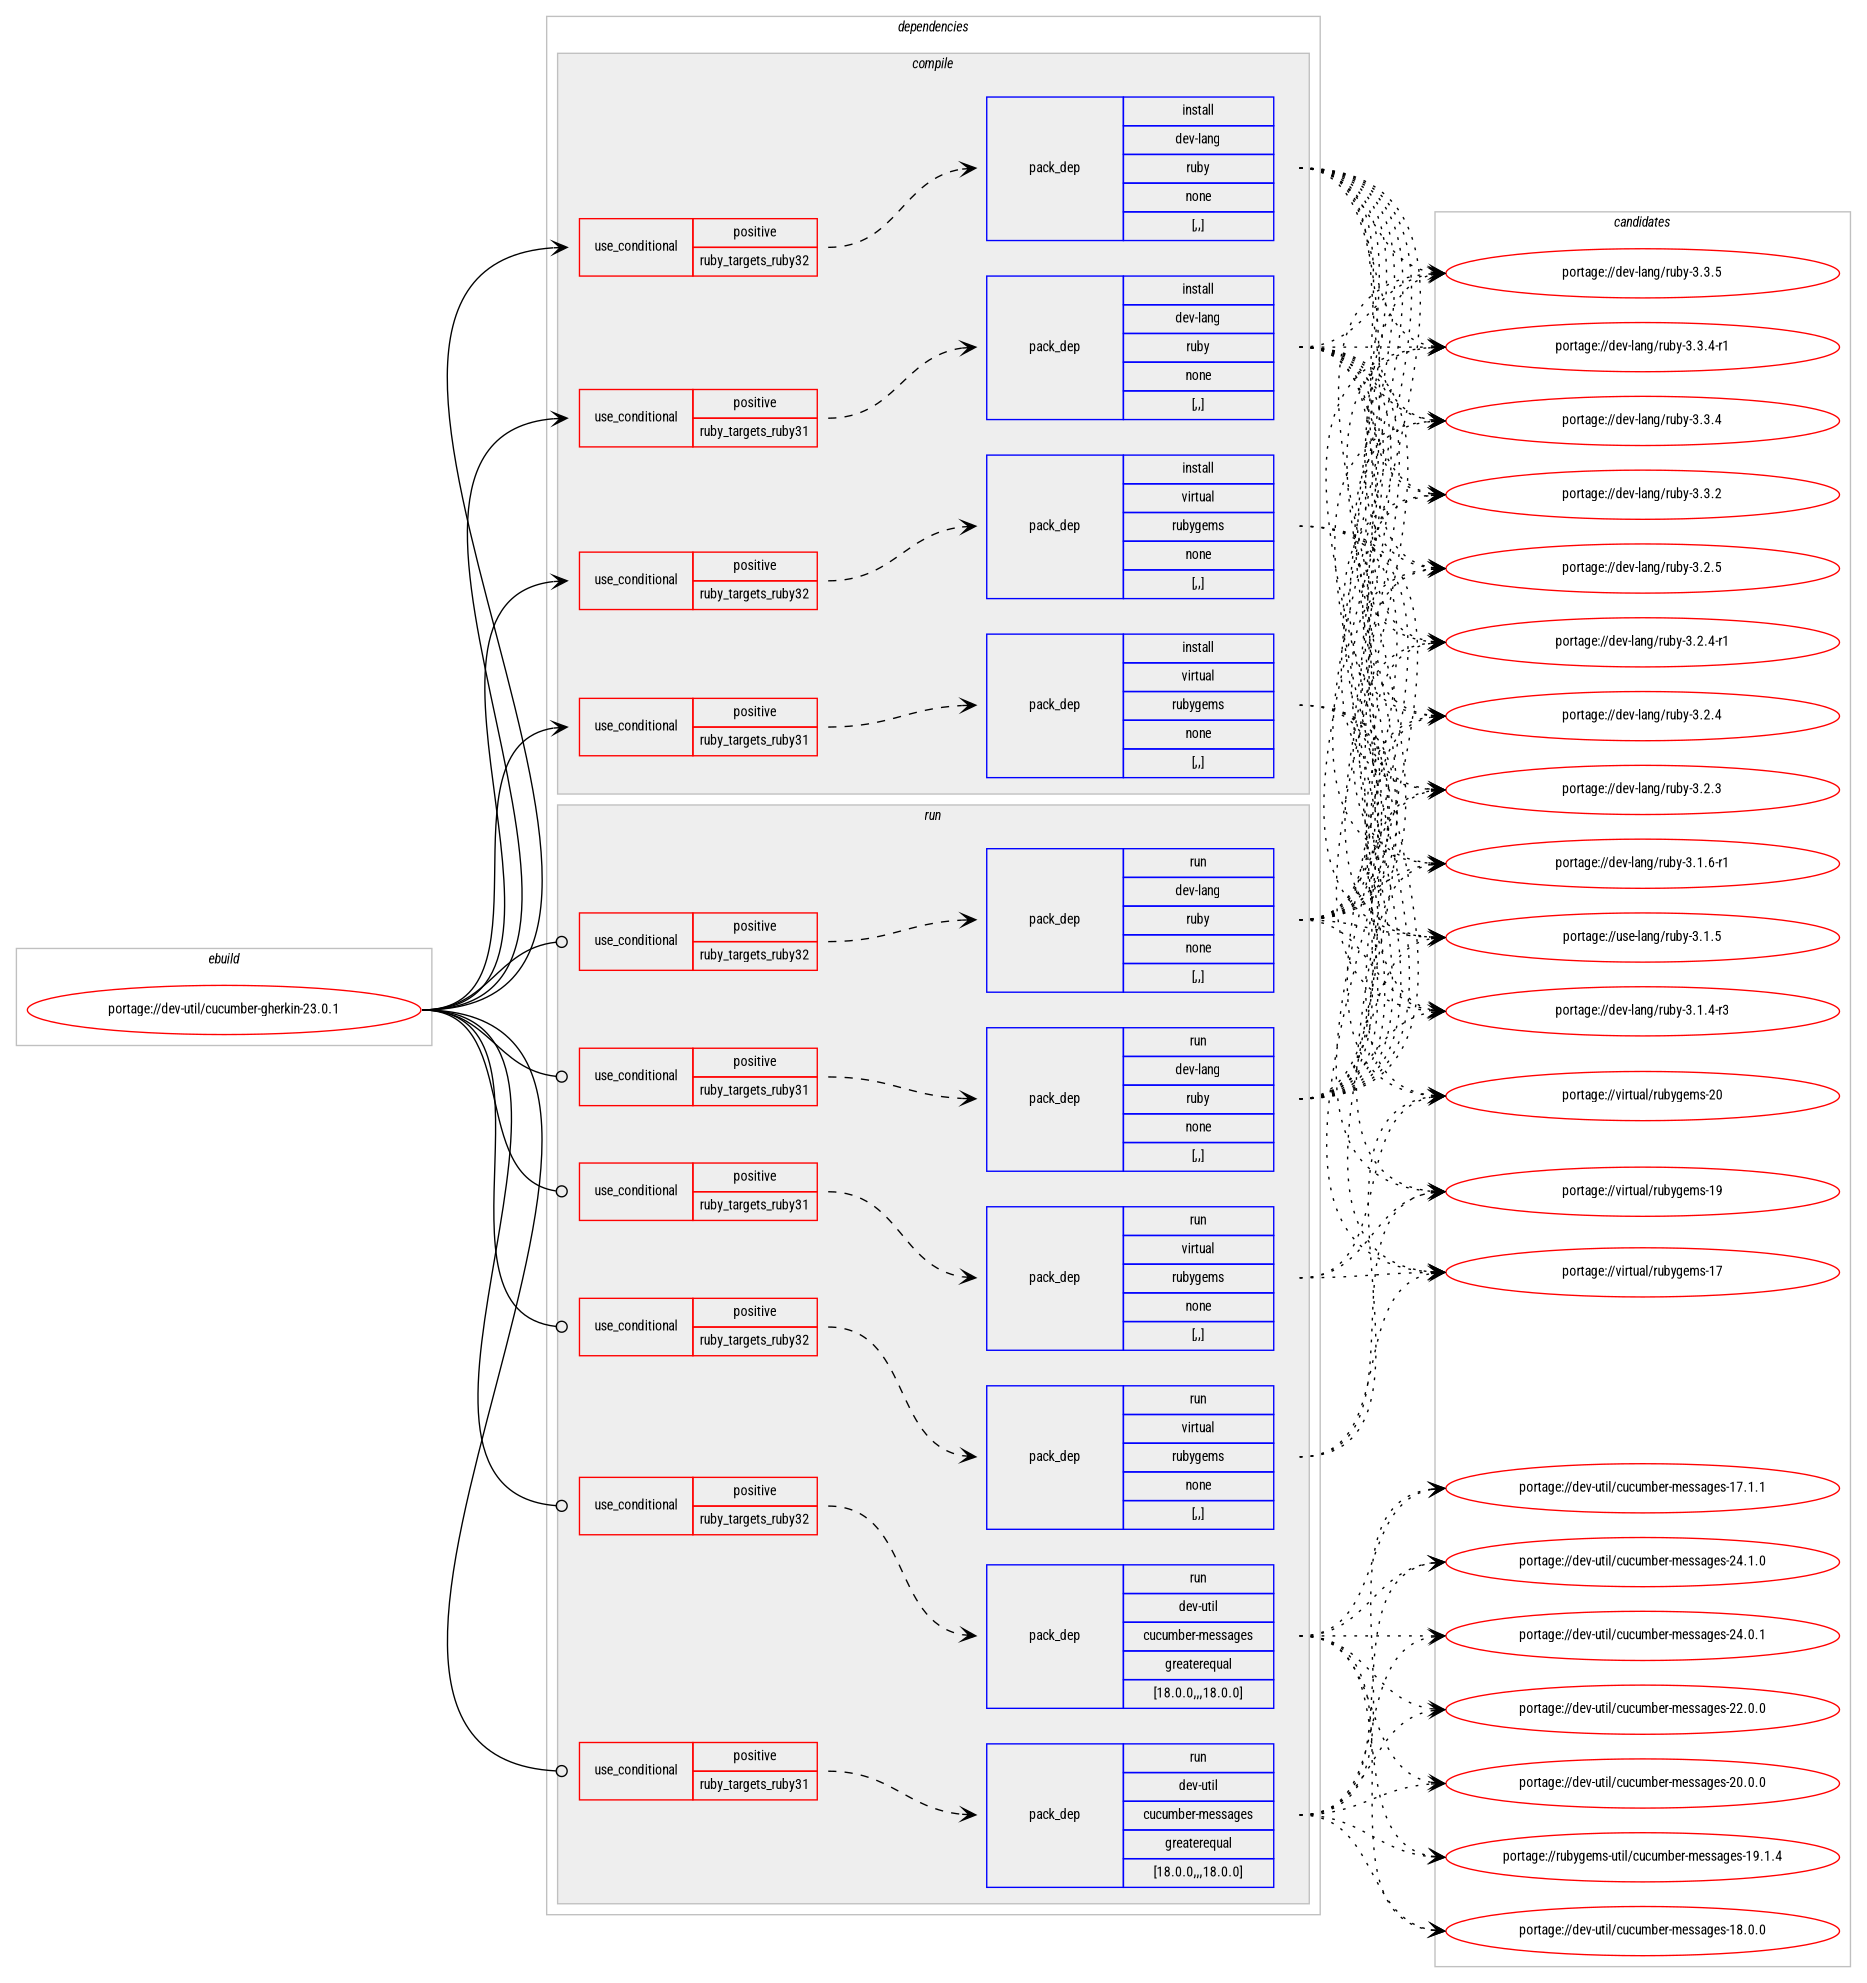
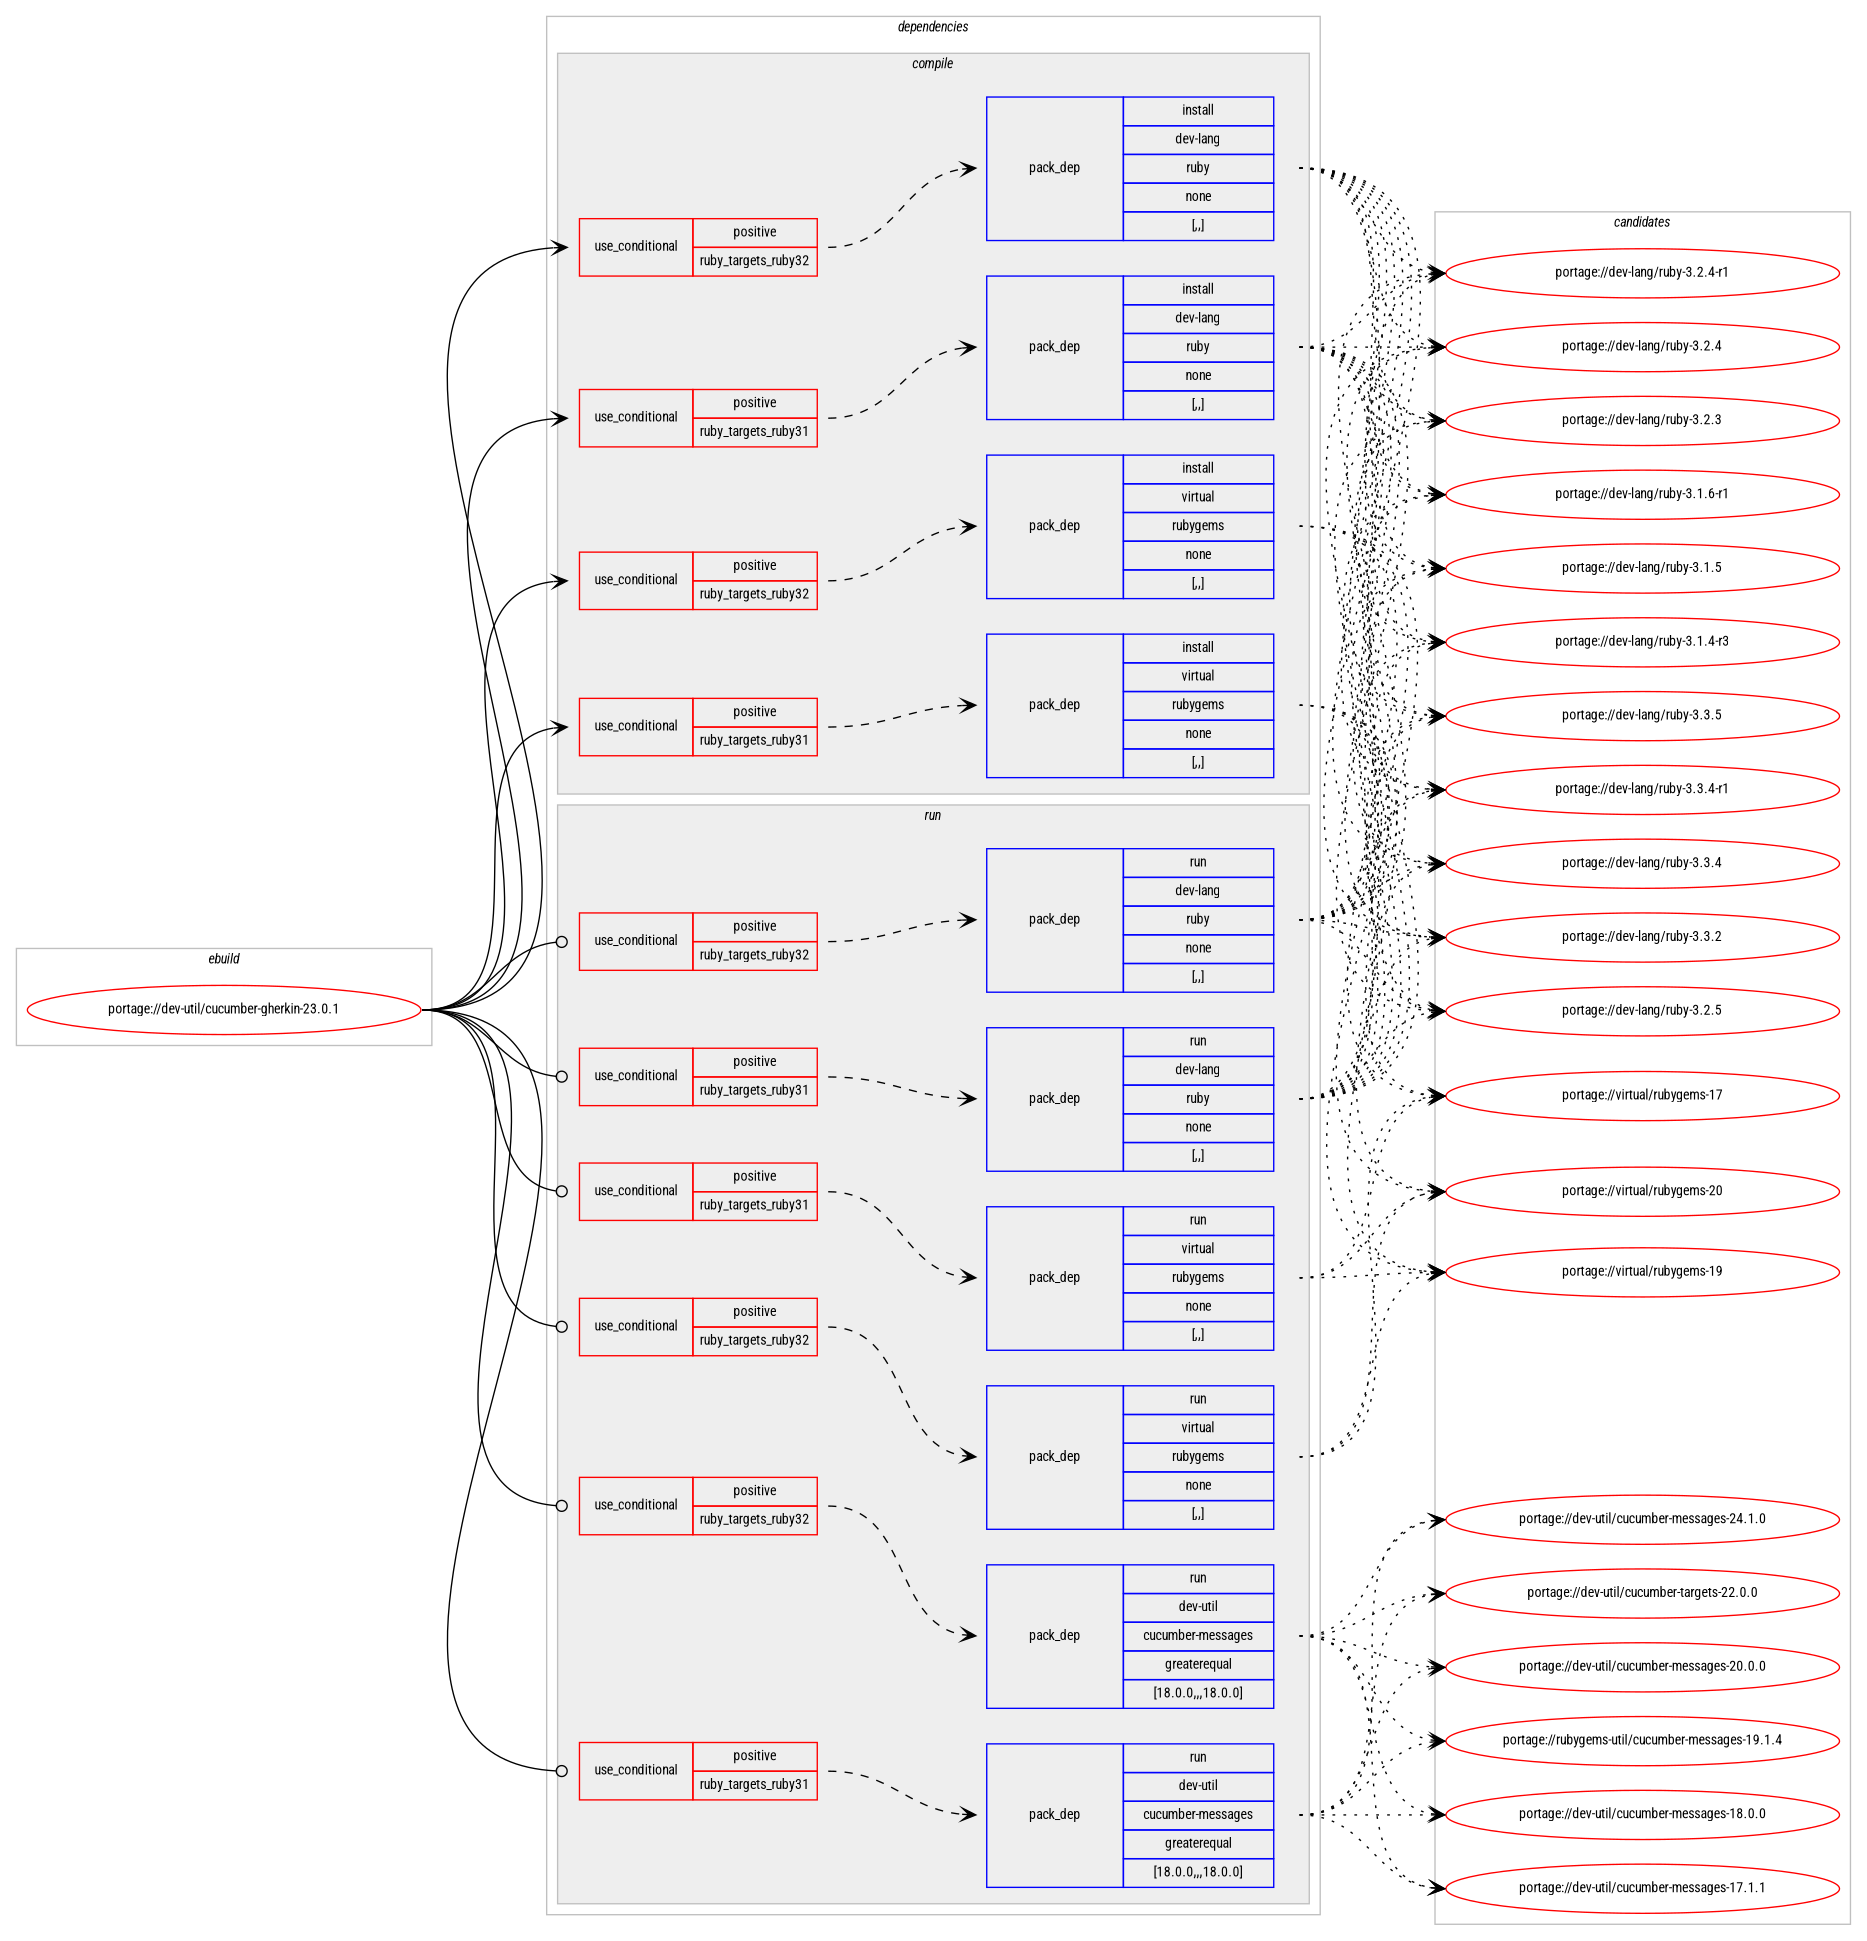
(1643, 938) -> (1643, 569)
(1643, 1636) -> none
(1643, 1710) -> (1643, 1594)
